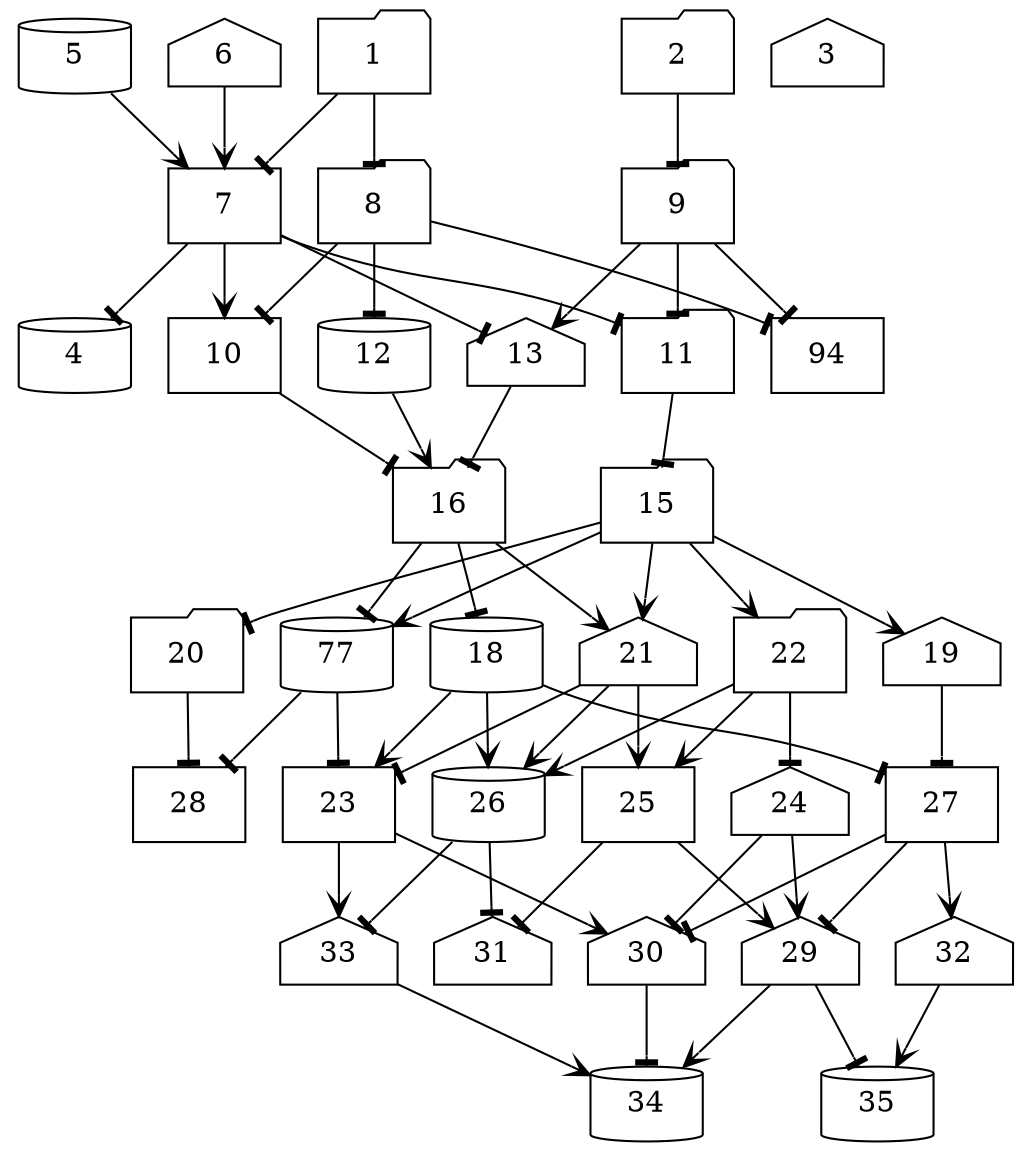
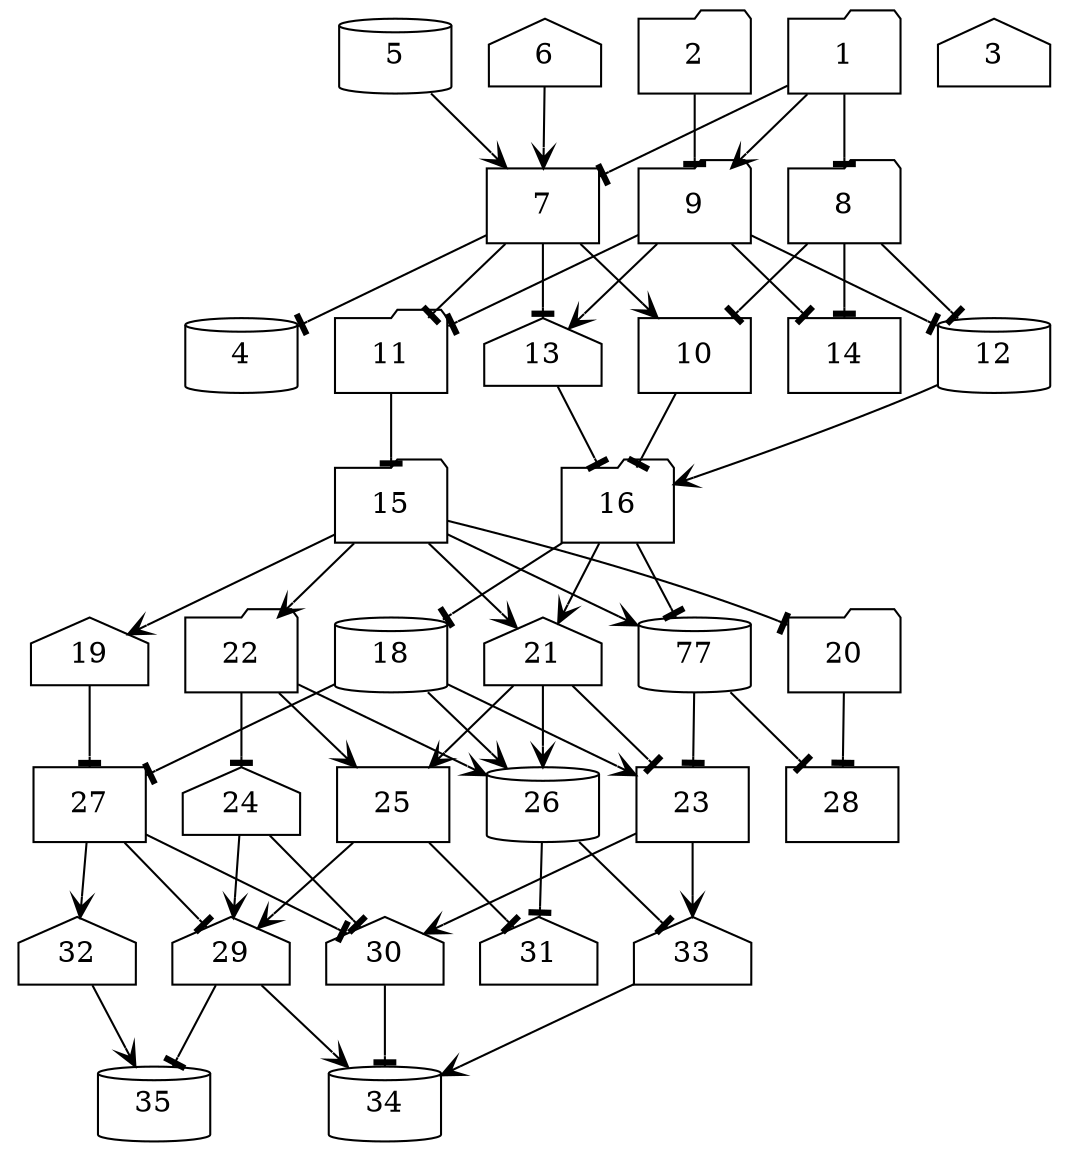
none -> (777, 124)
none -> (830, 274)
(828, 356) -> (844, 356)
